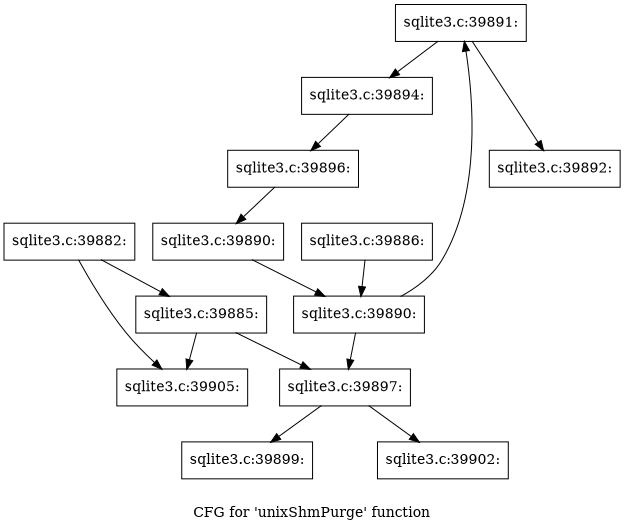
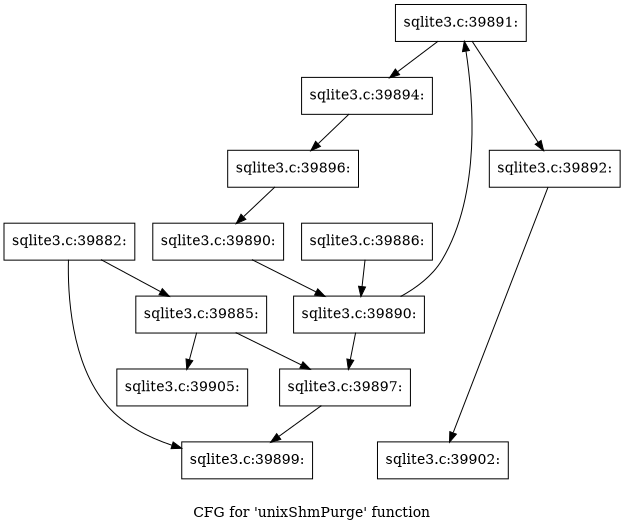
(112, 314) -> (87, 373)
(390, 421) -> (501, 310)
